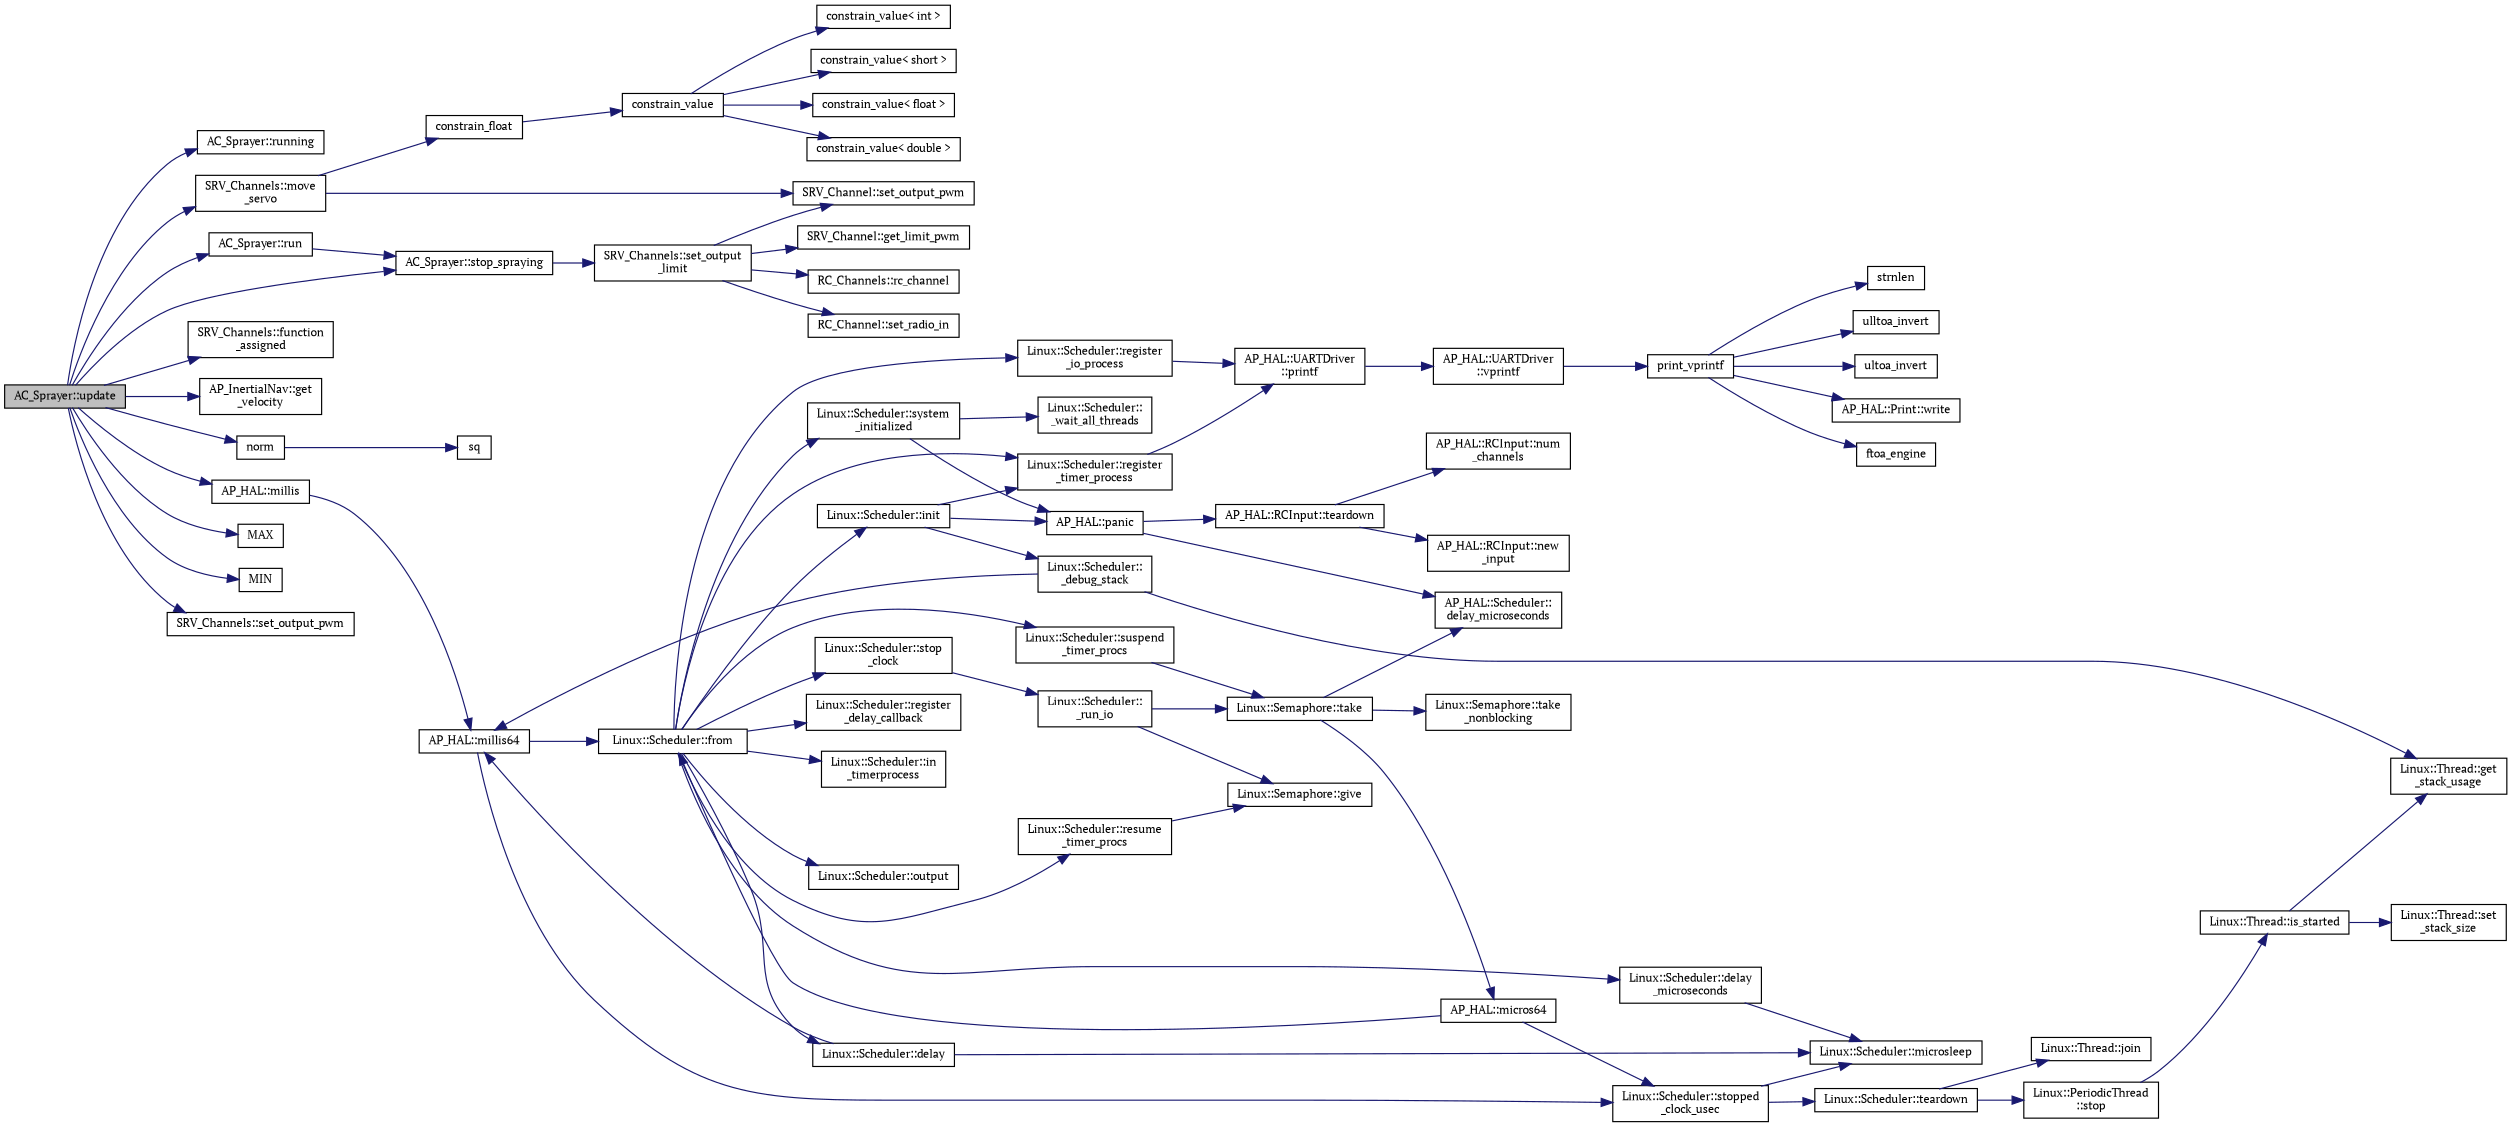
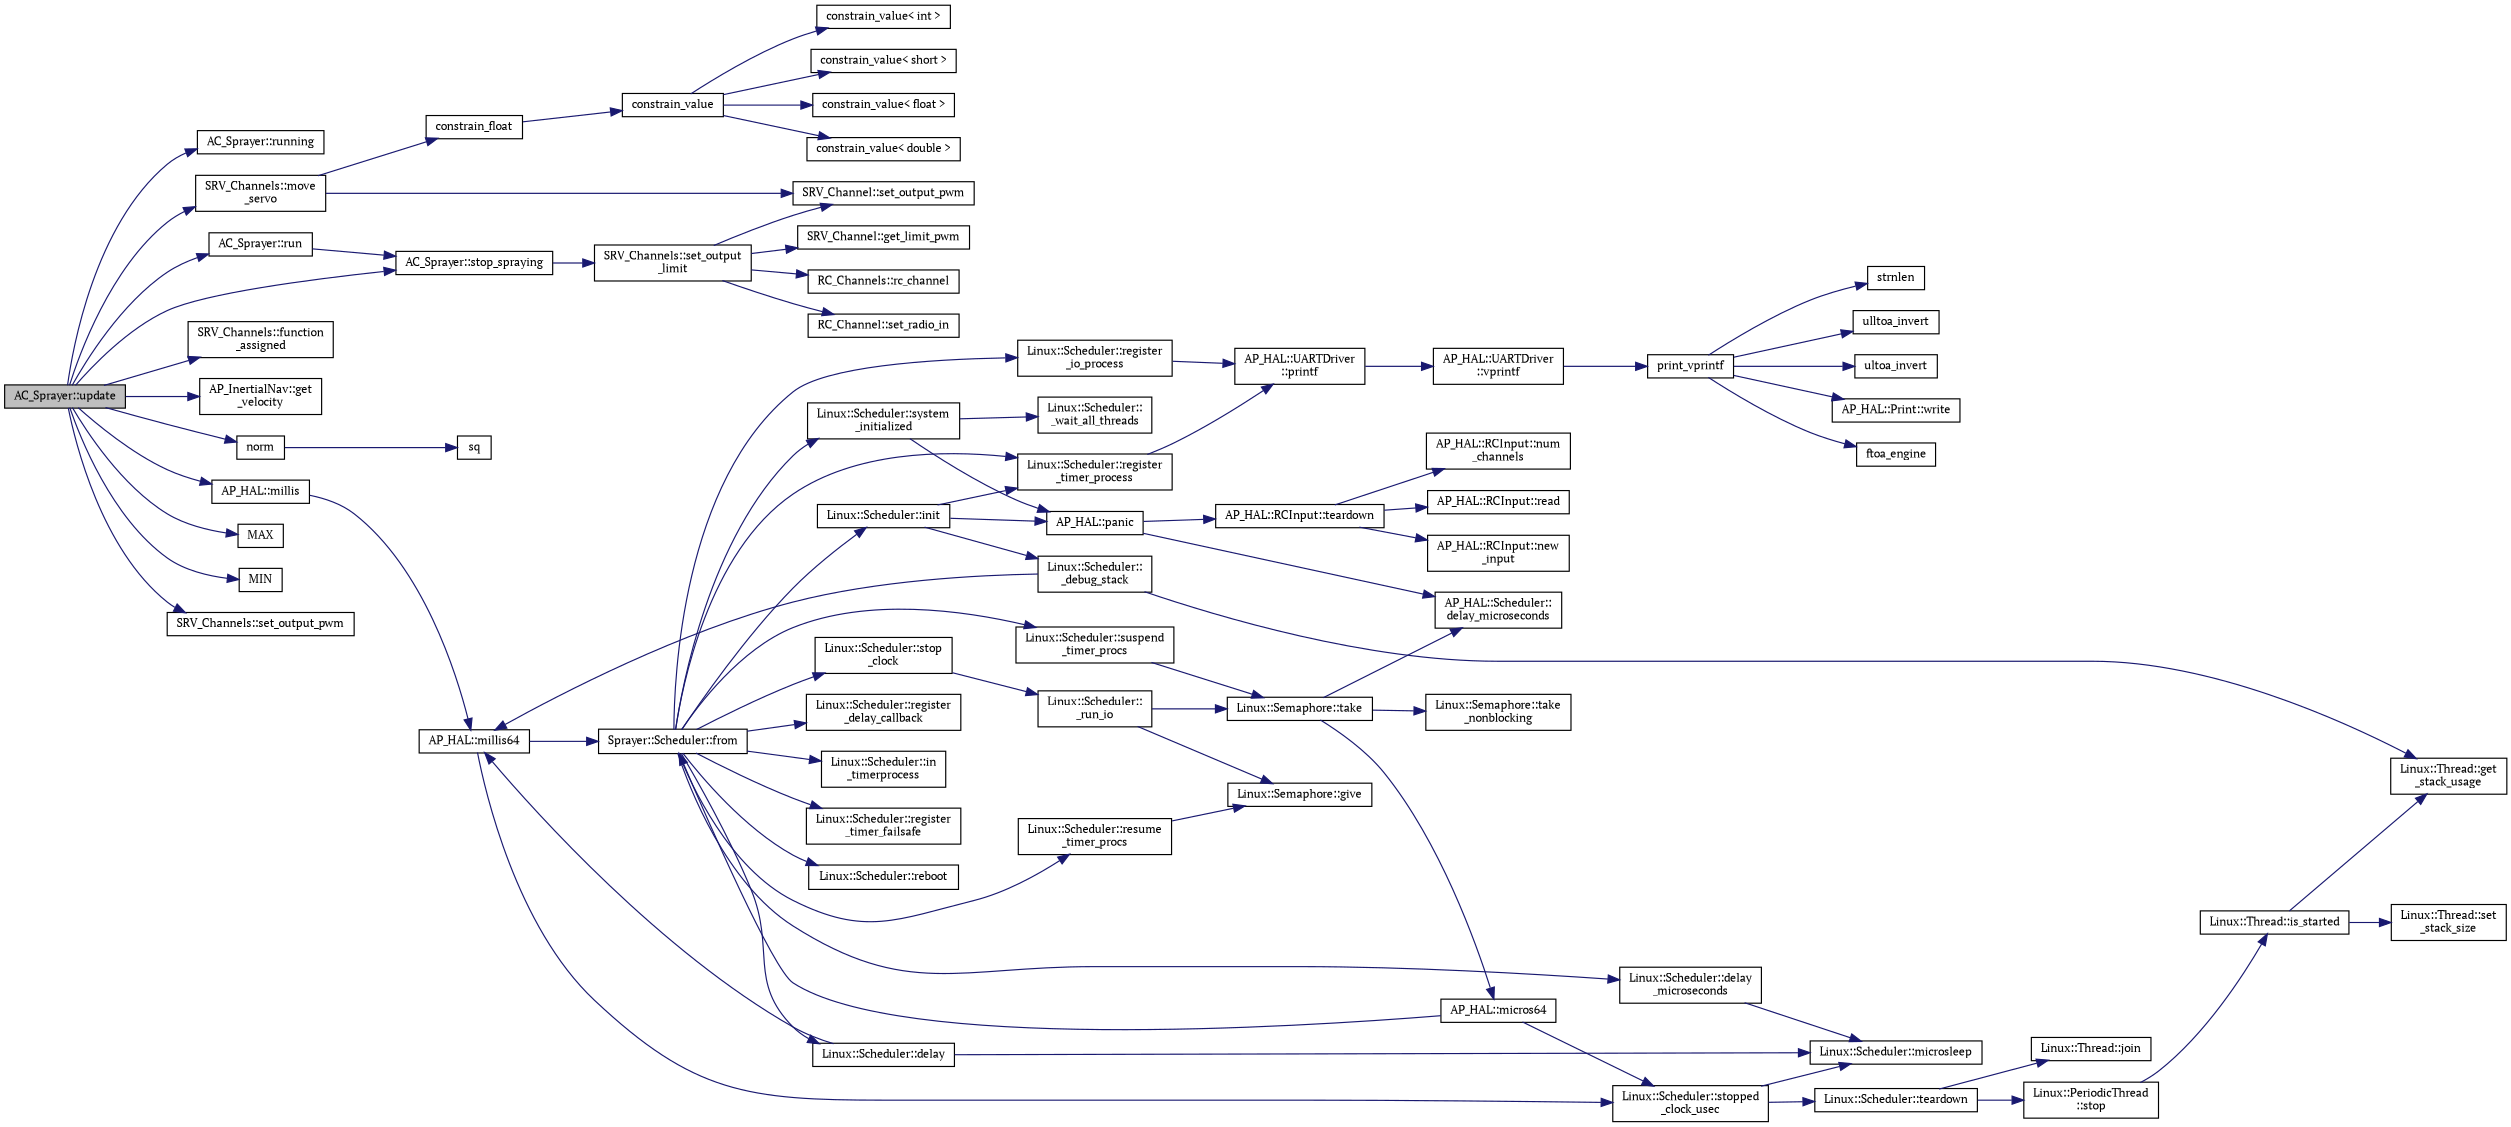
none -> (1498, 502)
(673, 741) -> (673, 741)
none -> (884, 826)
(884, 877) -> (884, 877)
